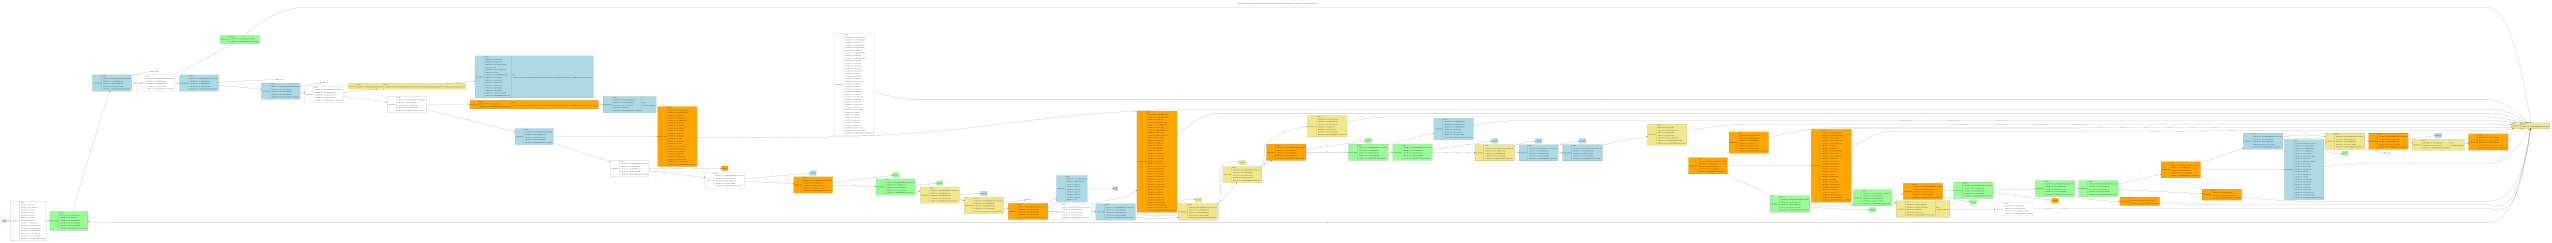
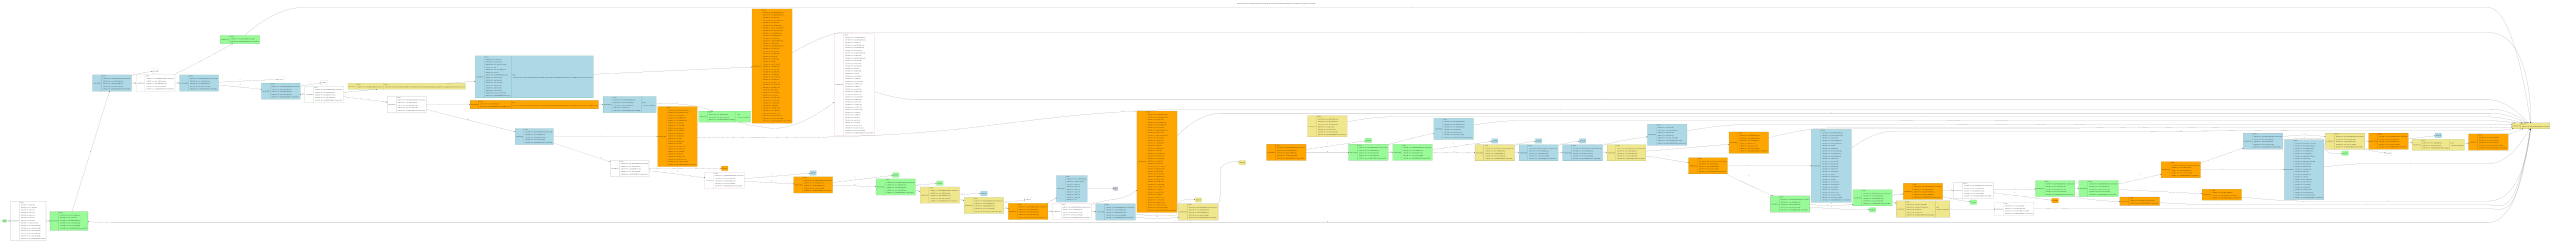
none -> (772, 66)
(302, 93) -> (303, 94)
none -> (725, 117)
(1667, 135) -> (1667, 135)
none -> (1626, 153)
(1831, 166) -> (1831, 166)
(1242, 175) -> none
(1974, 190) -> (1974, 190)
